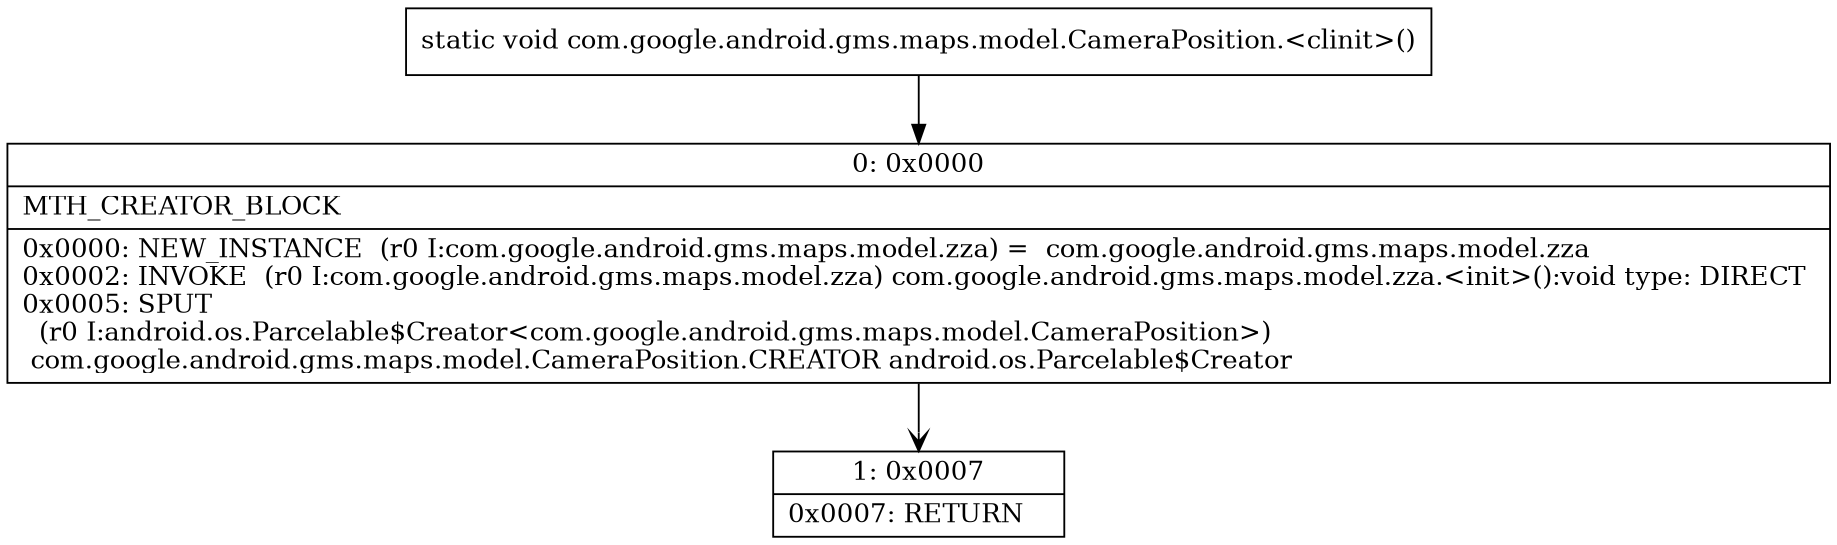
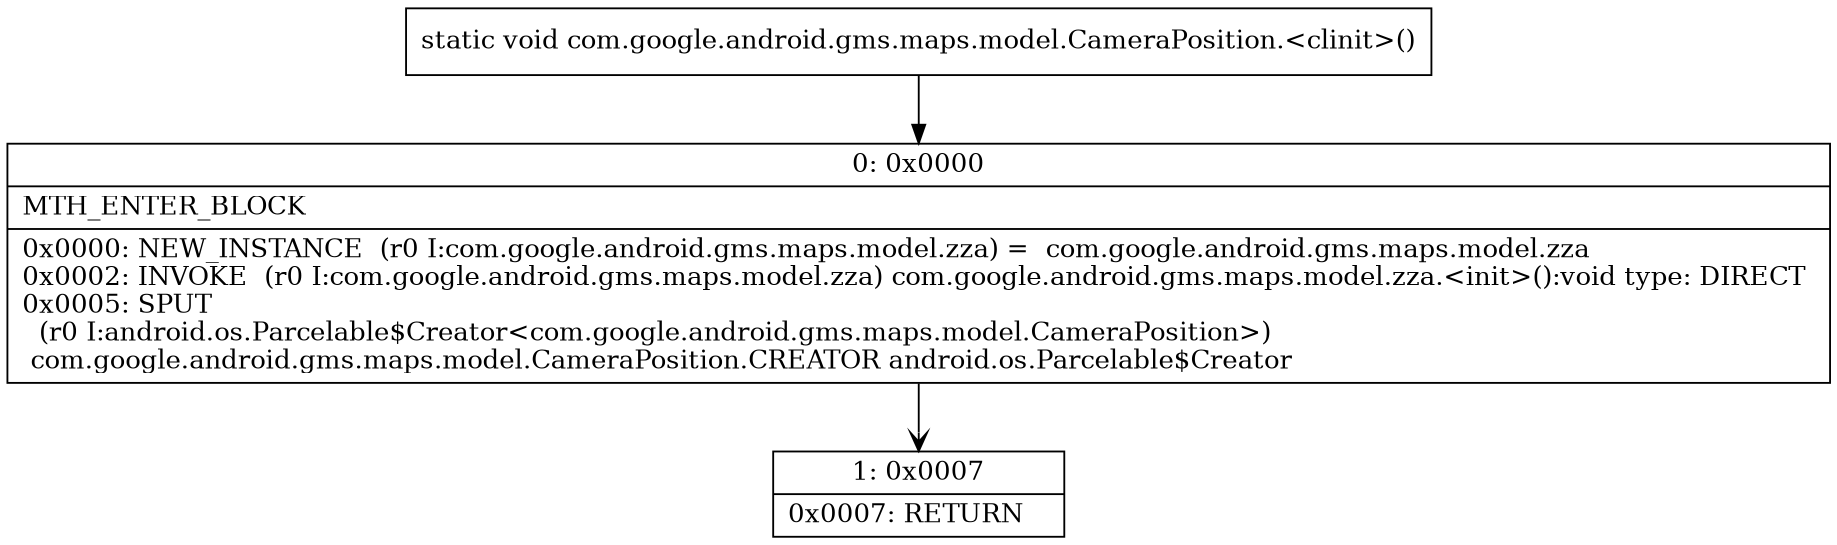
(182, 207) -> (165, 207)
